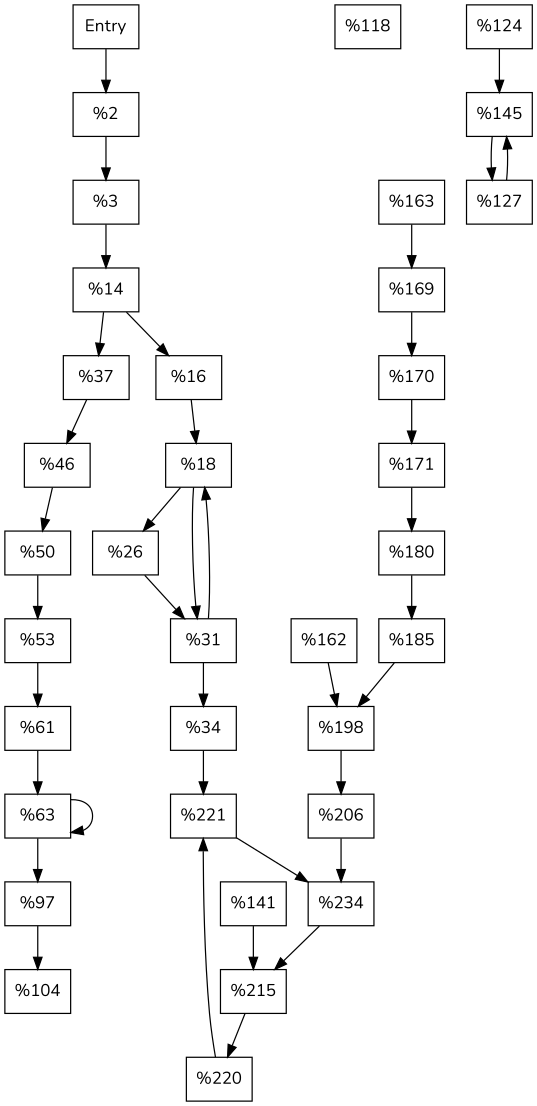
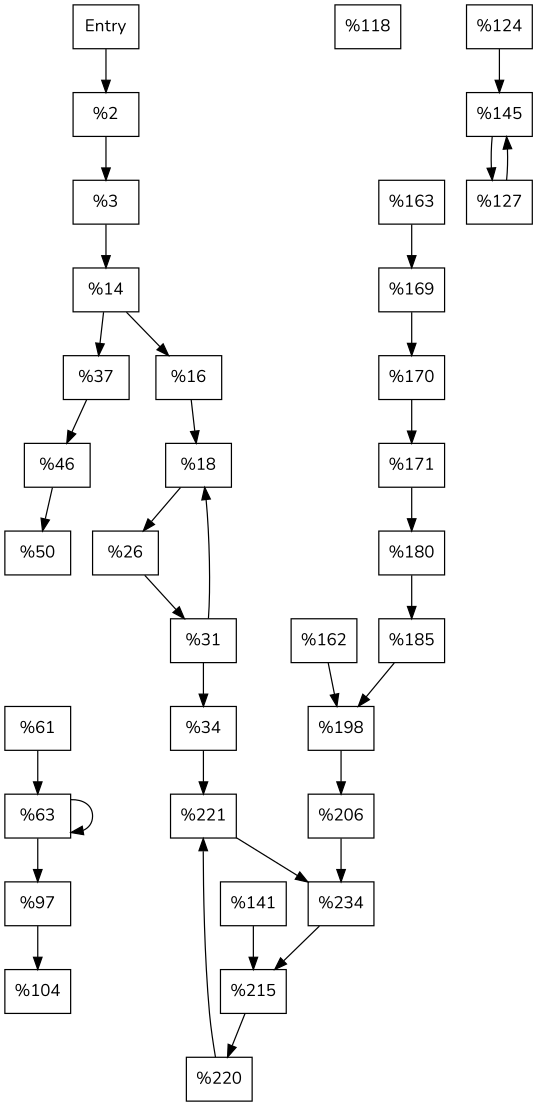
(193, 547) -> none
(38, 641) -> none
